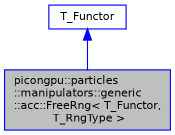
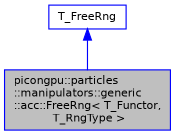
(87, 17) -> (87, 17)
